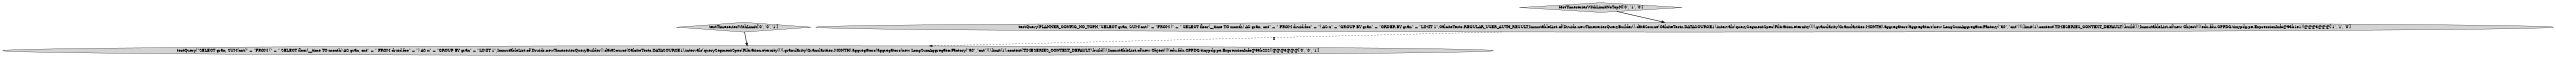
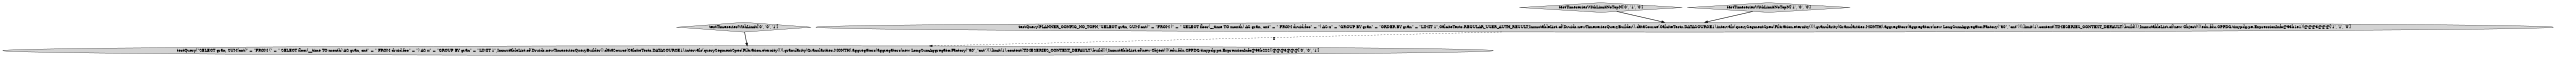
none -> (1769, 8)
